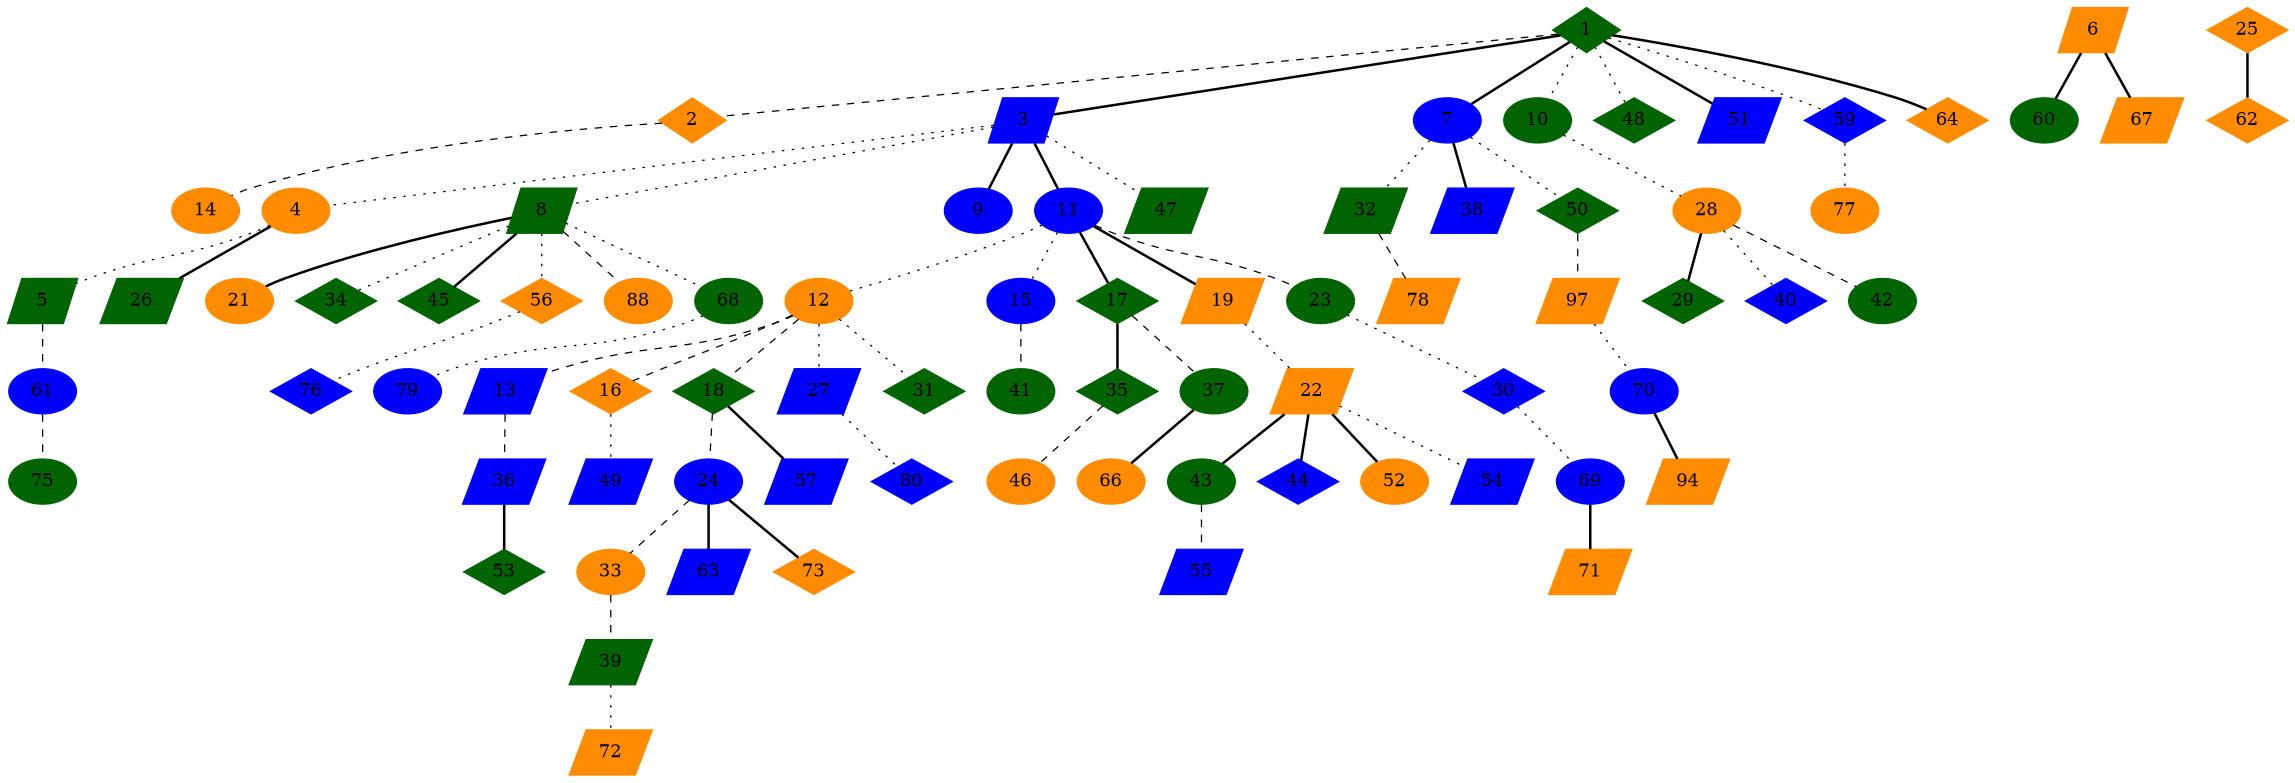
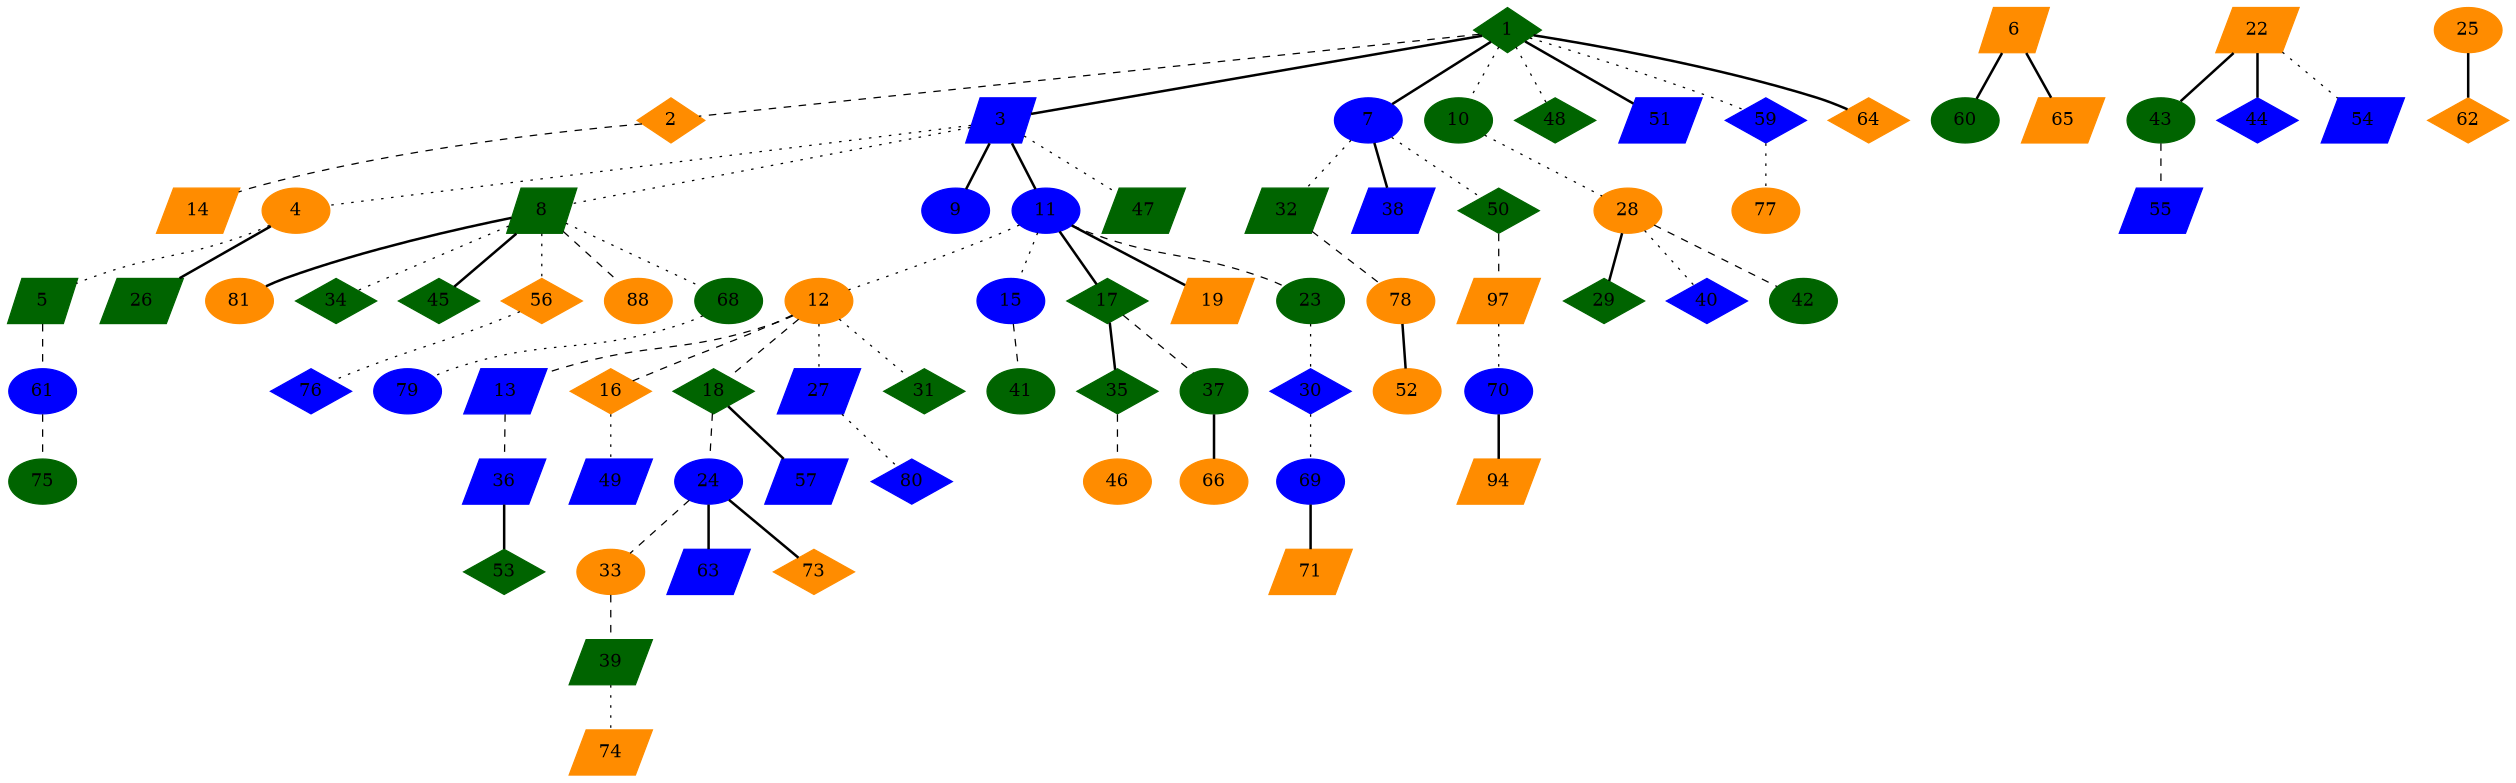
(2247, 30) -> (2468, 30)
(2142, 120) -> (2063, 120)
(206, 211) -> (198, 211)
(240, 301) -> (240, 301)
(1418, 301) -> (1401, 301)
(1267, 346) -> none
(1355, 438) -> (1404, 346)
(611, 752) -> (611, 752)
